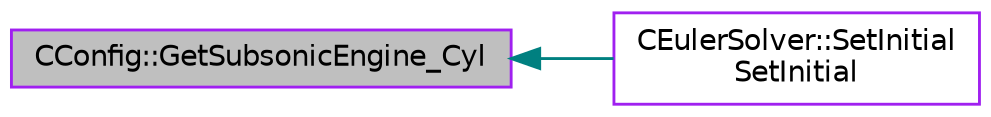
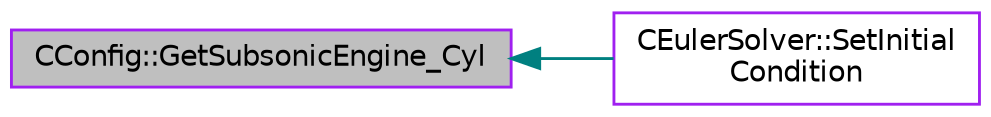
(797, 59) -> (797, 59)
